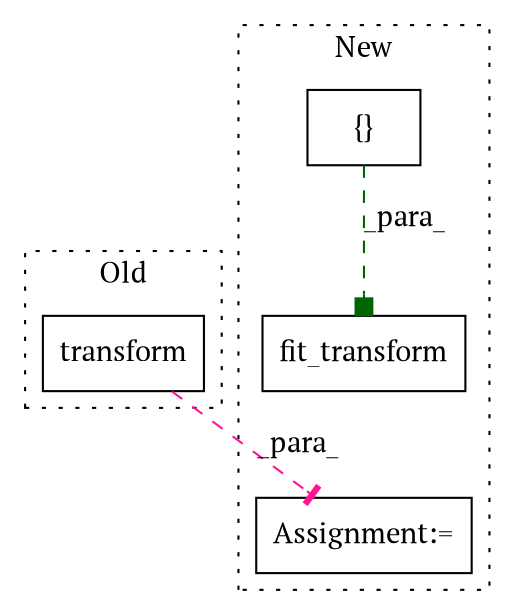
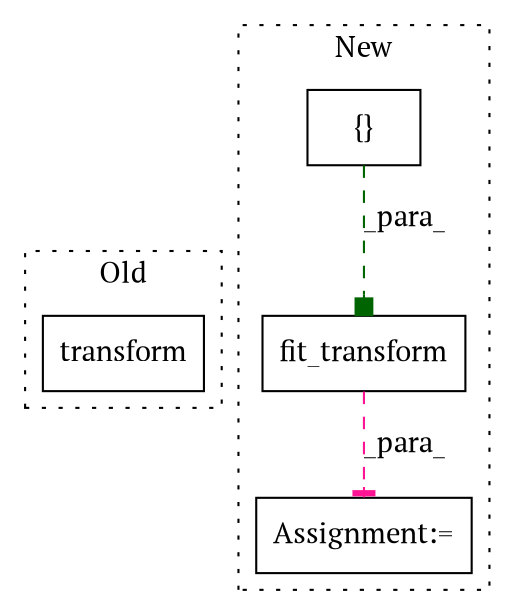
(226, 431) -> (364, 439)
